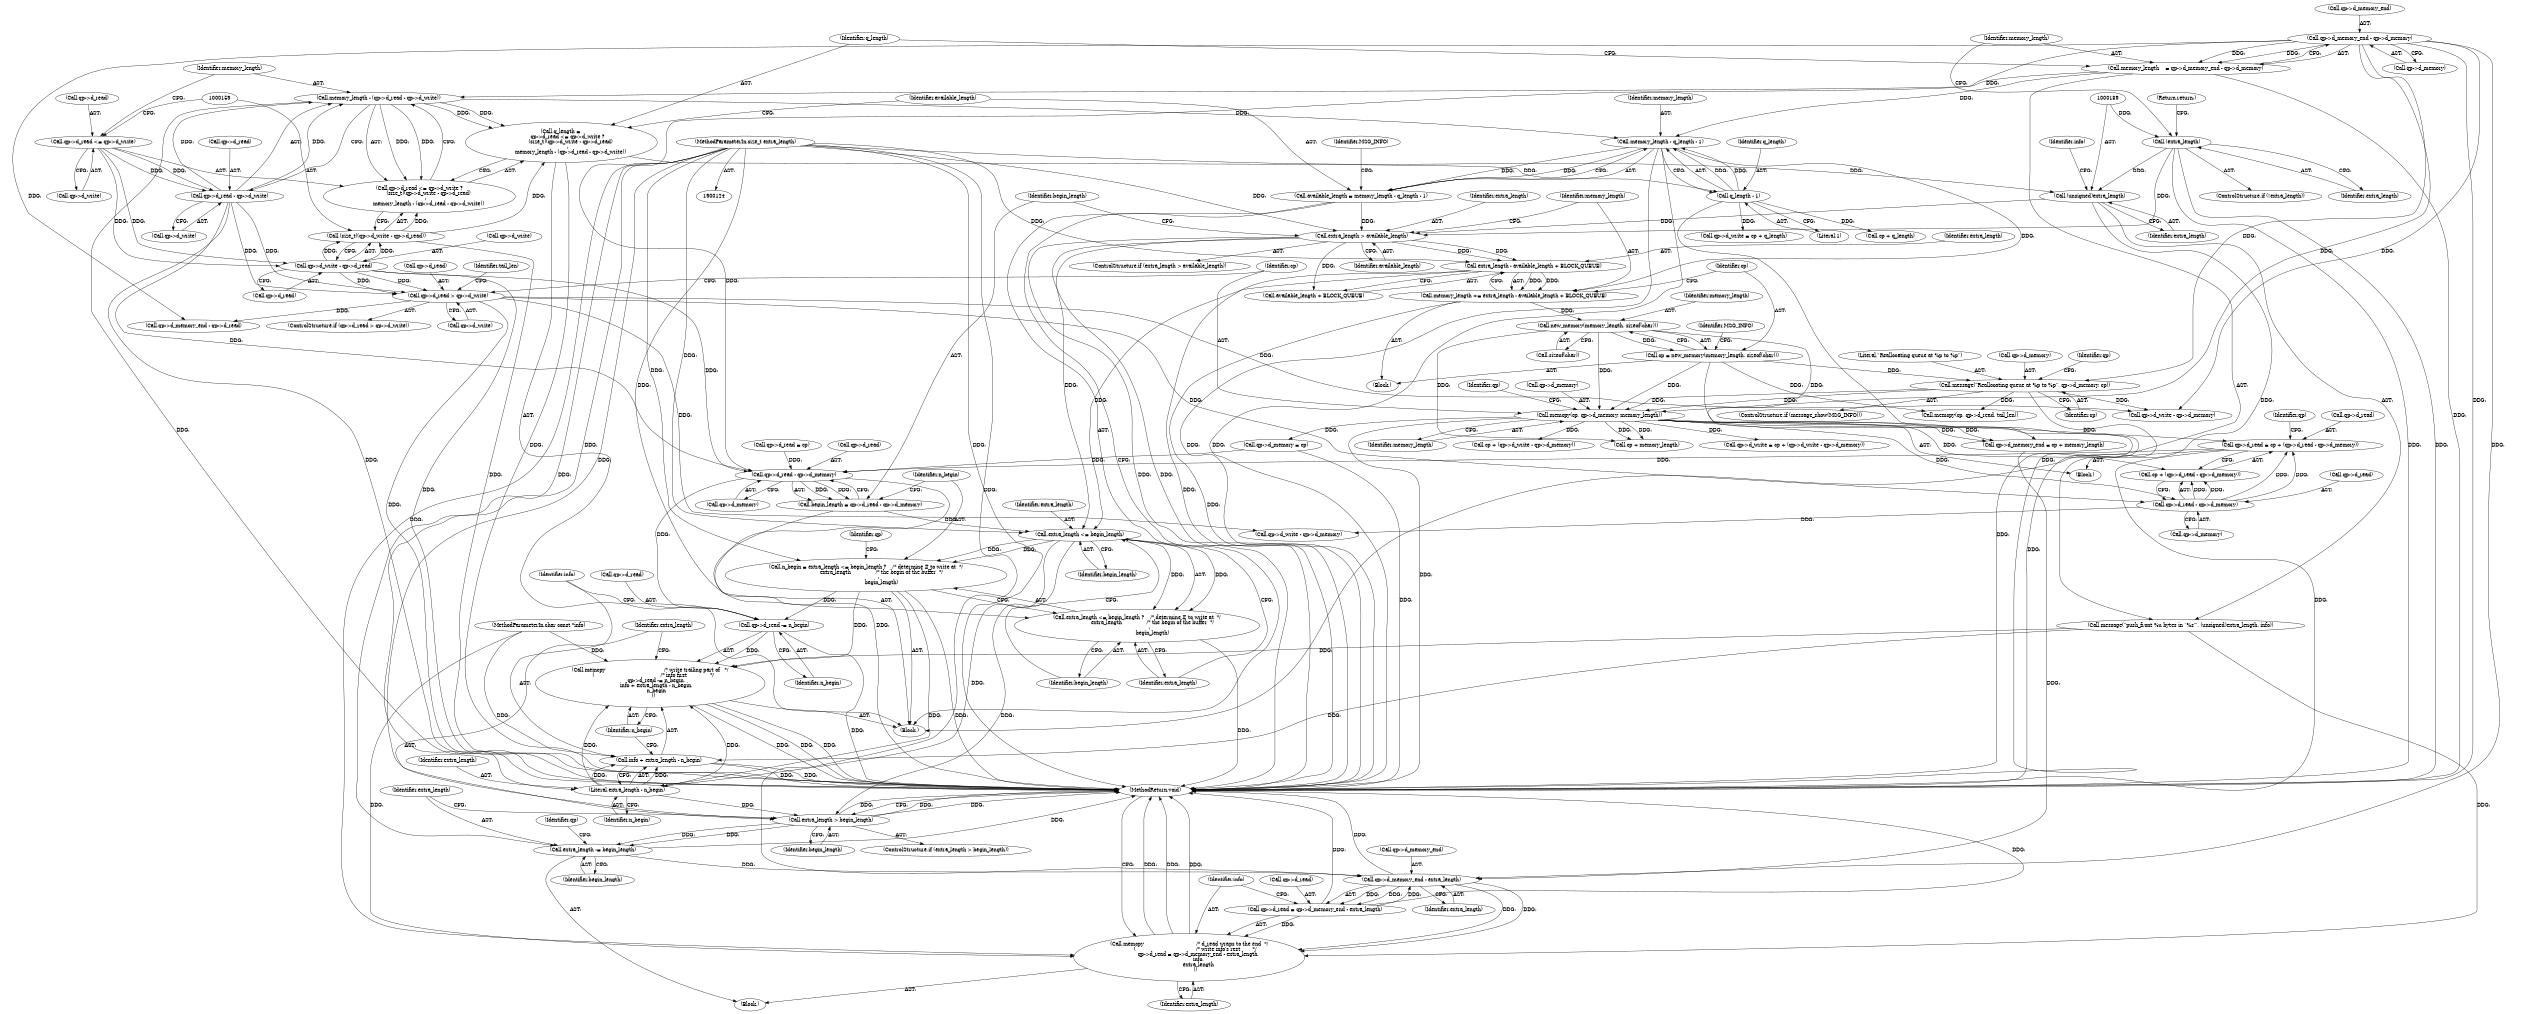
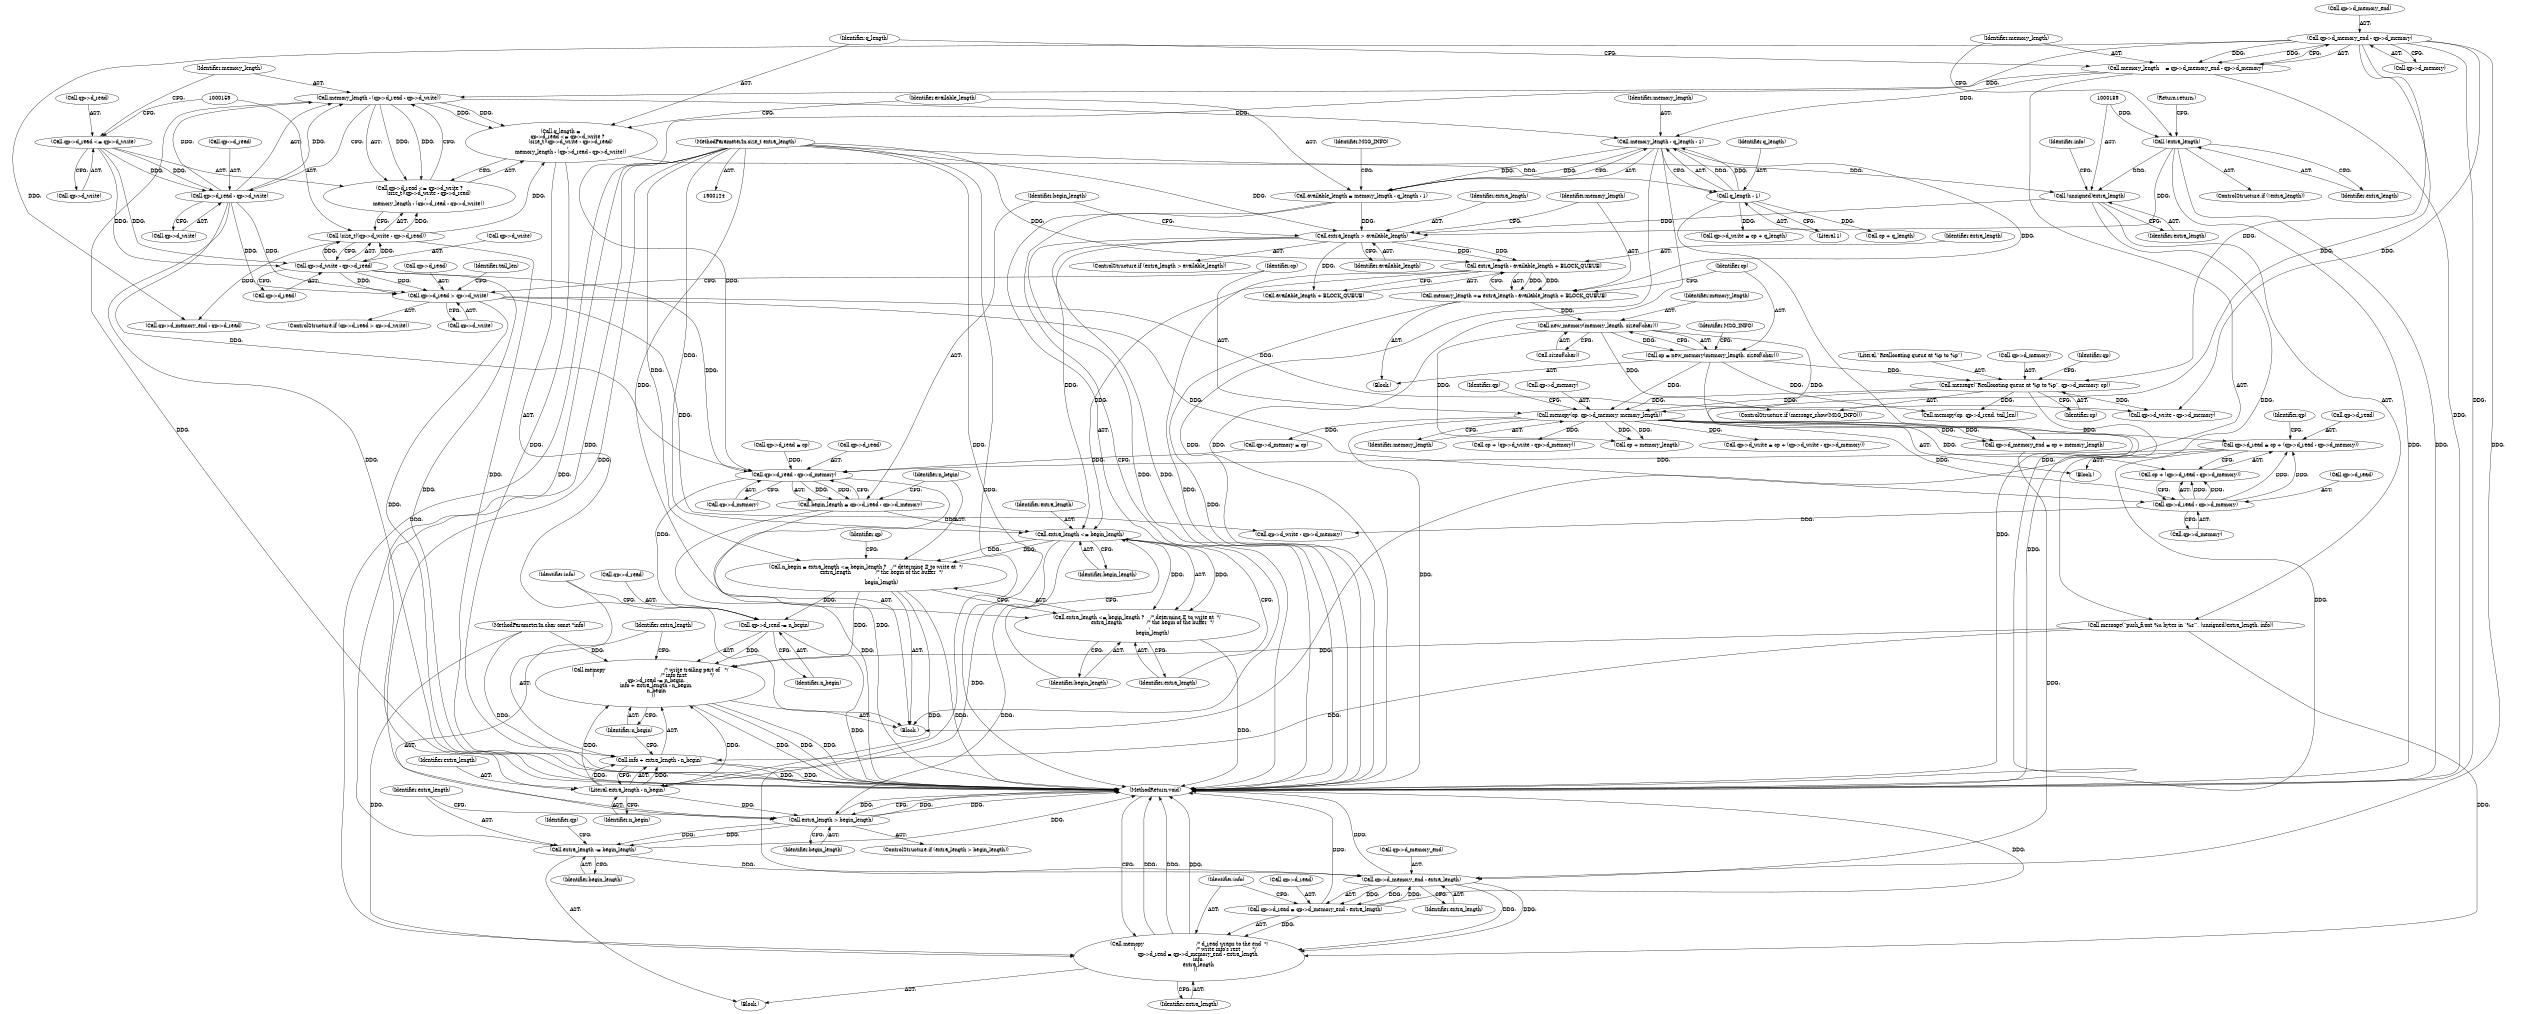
(324, 311) -> (259, 268)
(1599, 369) -> (1659, 396)
(1399, 686) -> (843, 629)
